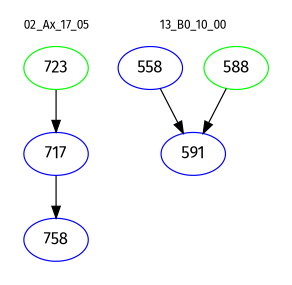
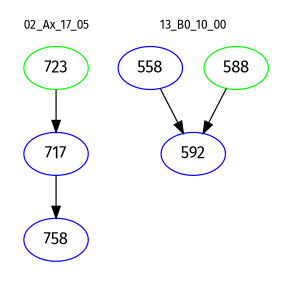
(193, 154) -> (193, 154)
